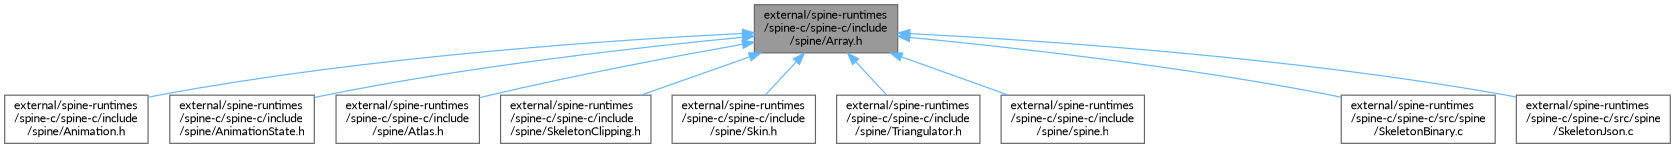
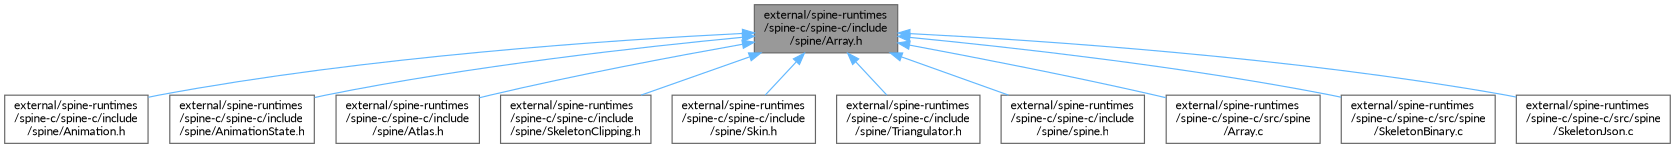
none -> (1243, 119)
